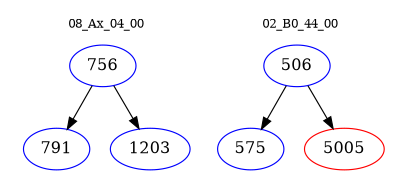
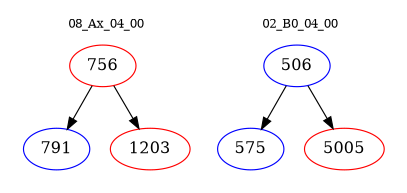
(300, 25) -> (300, 25)
(103, 66) -> (103, 66)
(150, 149) -> (150, 149)
